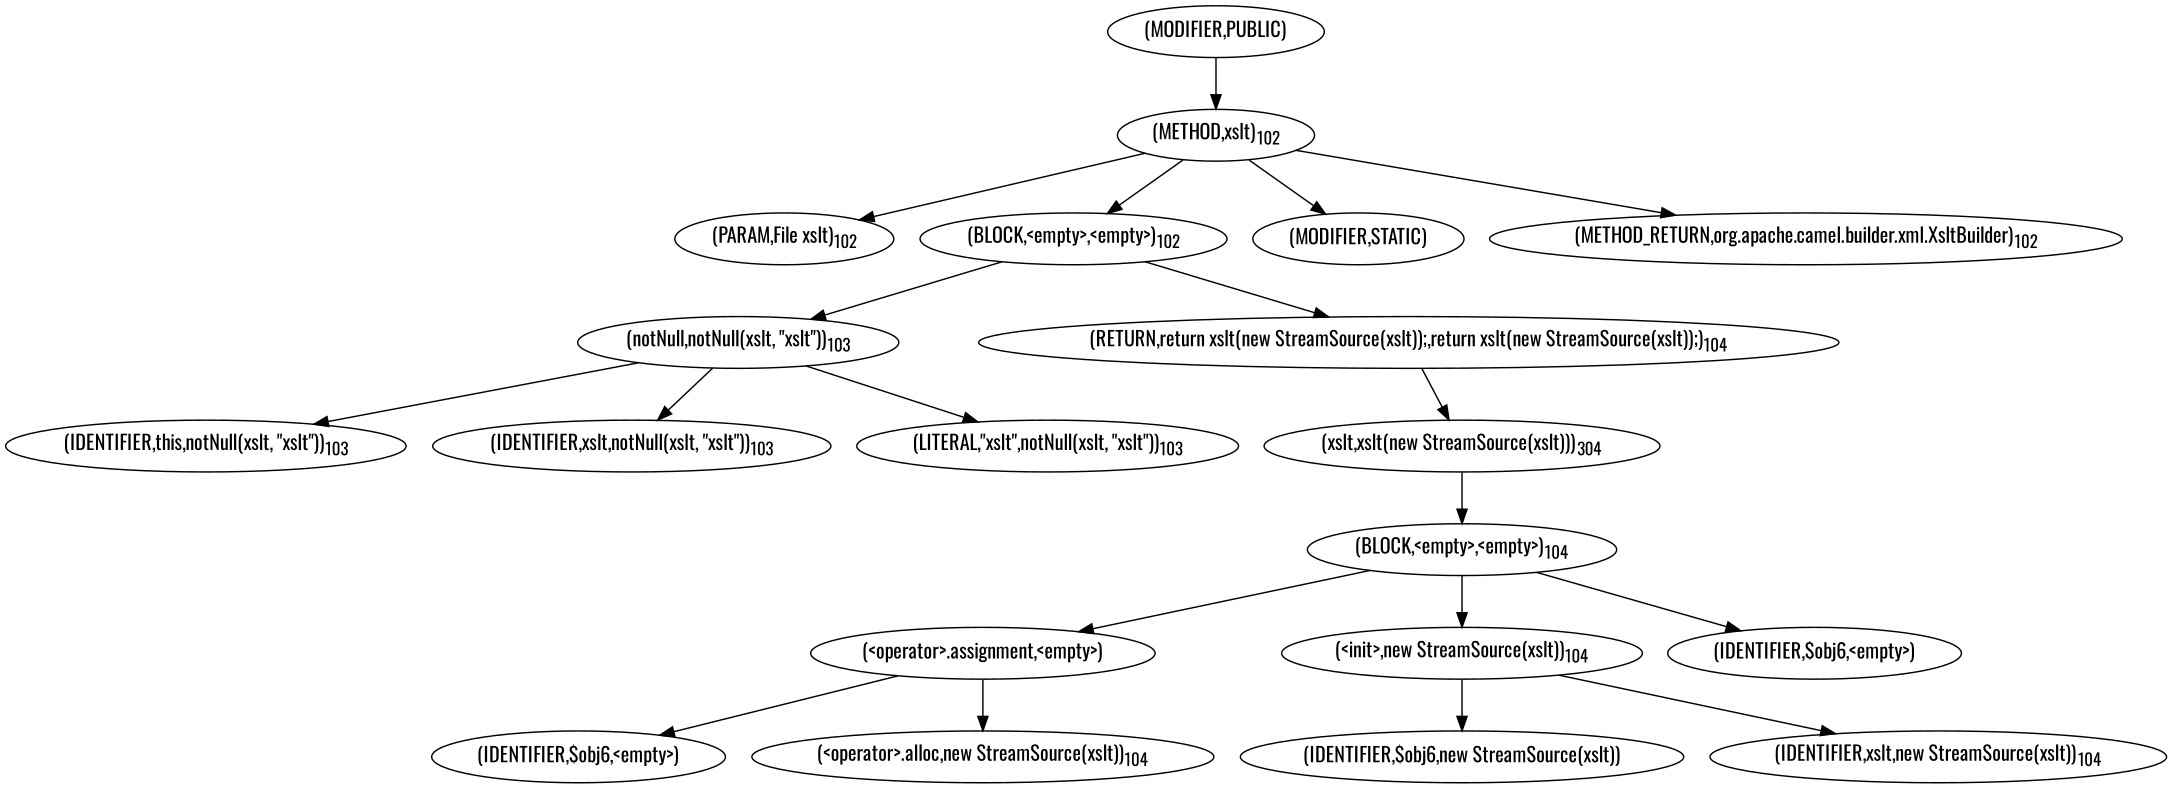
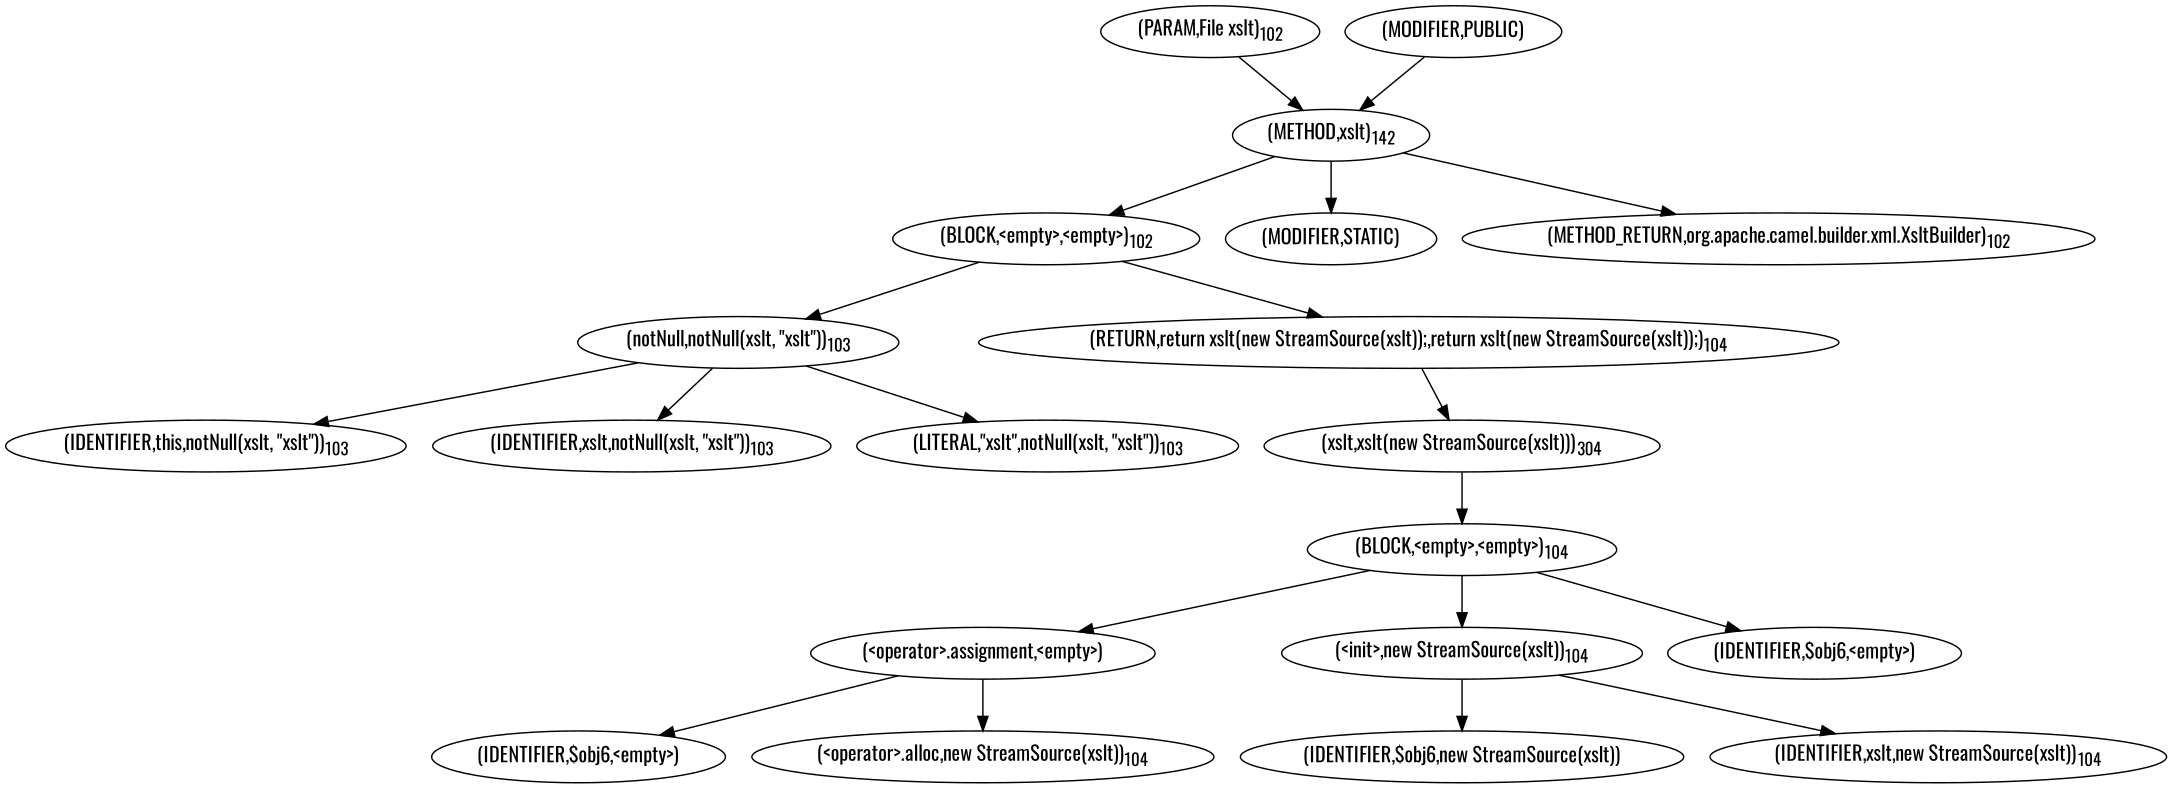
(1269, 133) -> (1384, 133)
(1009, 185) -> (1265, 79)
